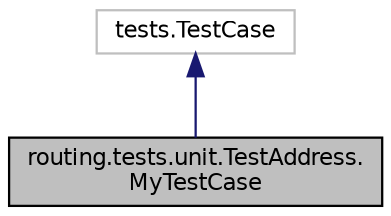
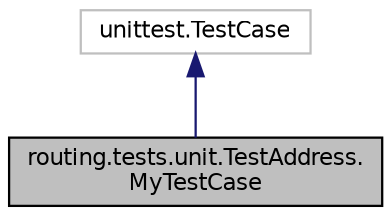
(196, 32) -> (196, 32)
